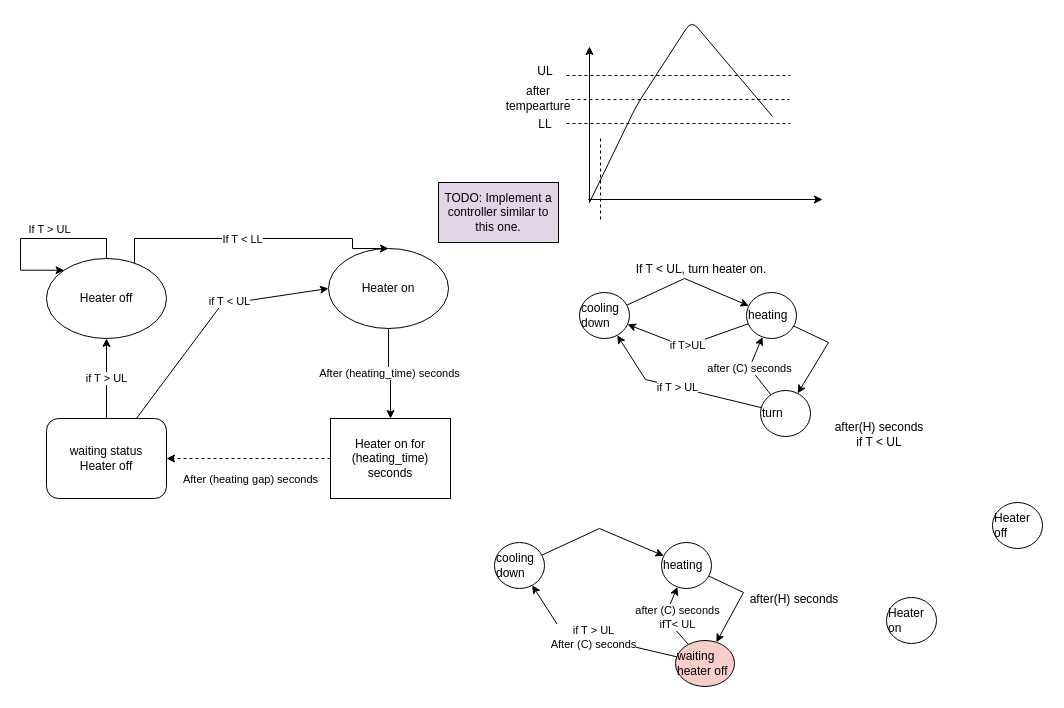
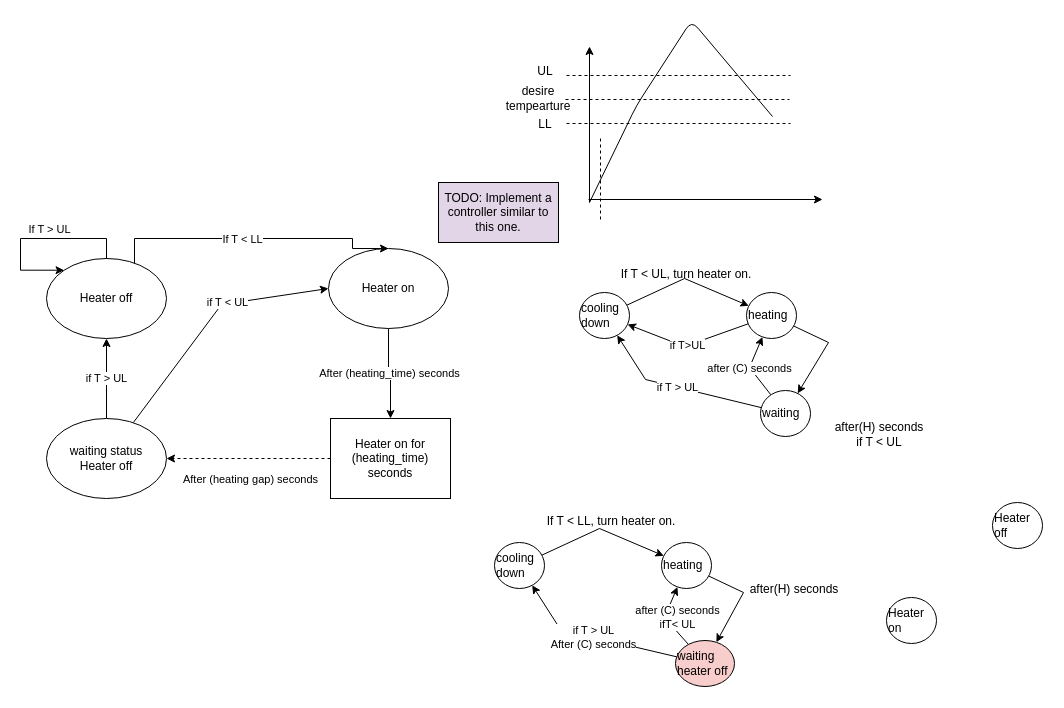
(539, 99) -> (539, 99)
(702, 262) -> (687, 267)
(776, 414) -> (783, 414)
(107, 459) -> (107, 459)
none -> (612, 514)
(795, 599) -> (795, 589)
